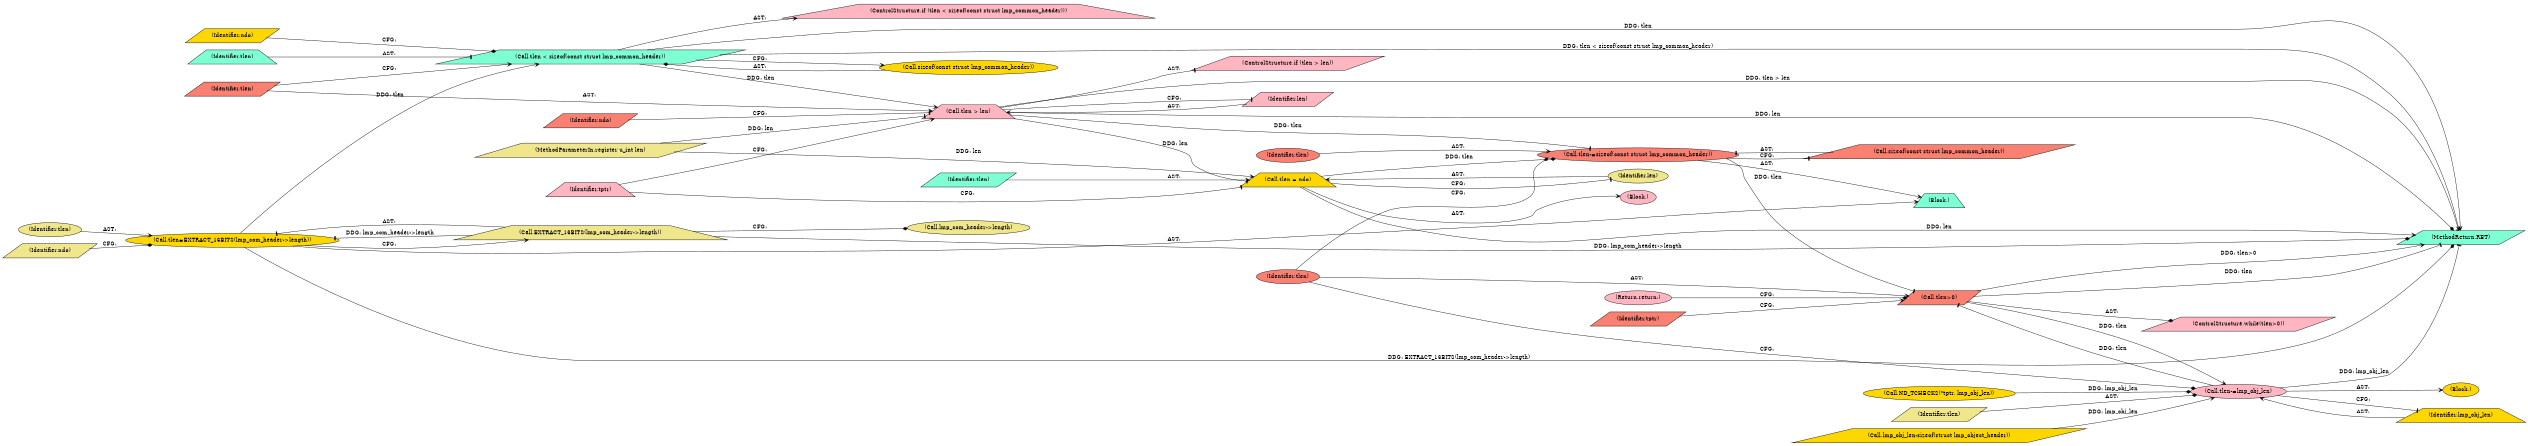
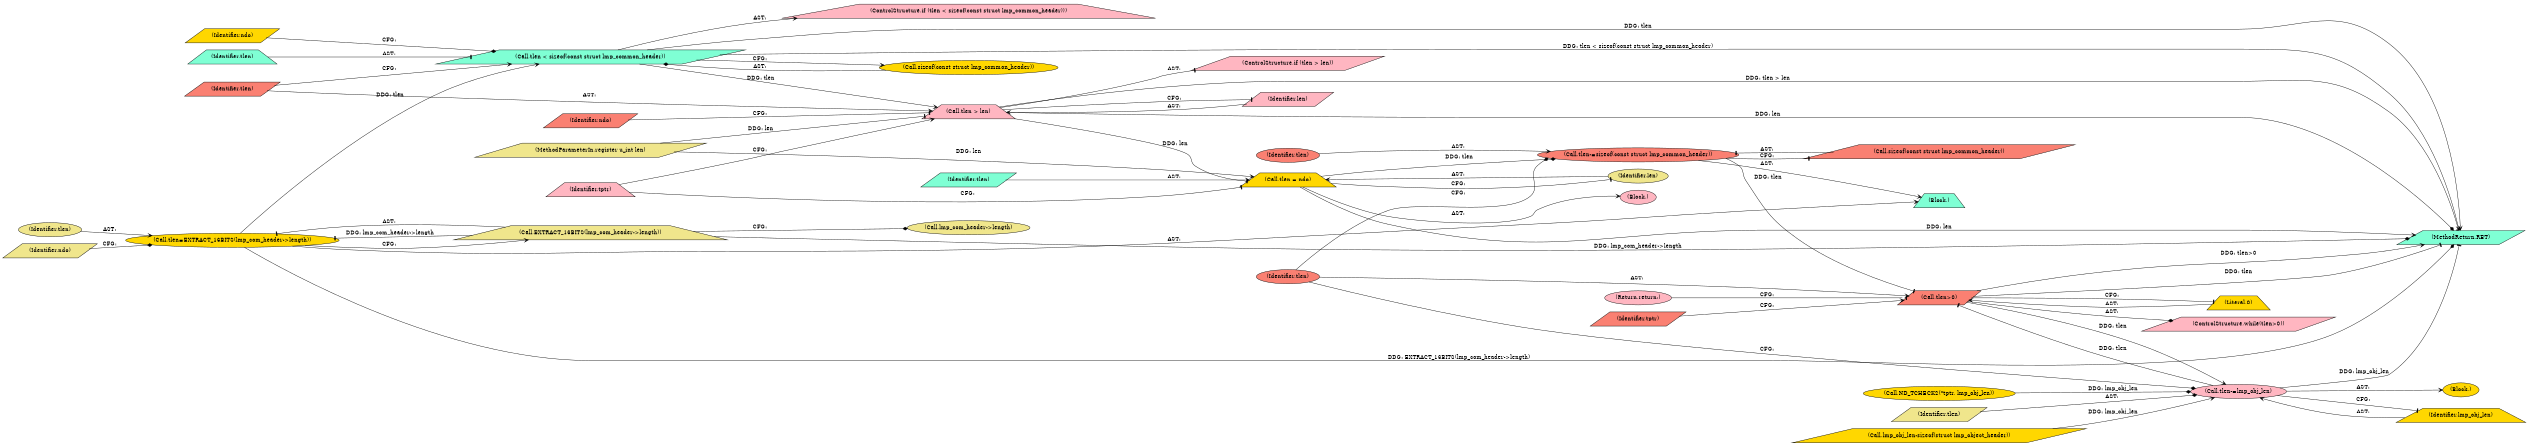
(1299, 133) -> none
(1787, 298) -> (1787, 298)
none -> (2239, 303)
